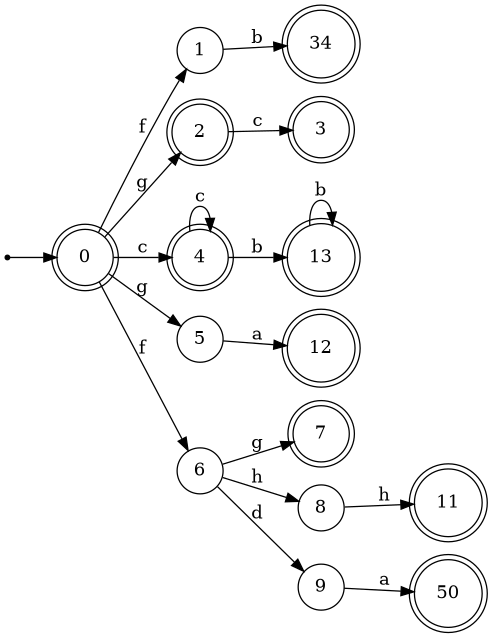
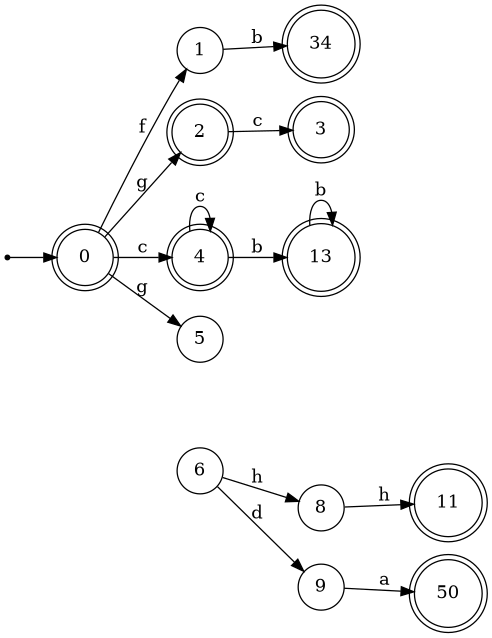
(321, 348) -> none
(141, 360) -> none
(321, 434) -> none
